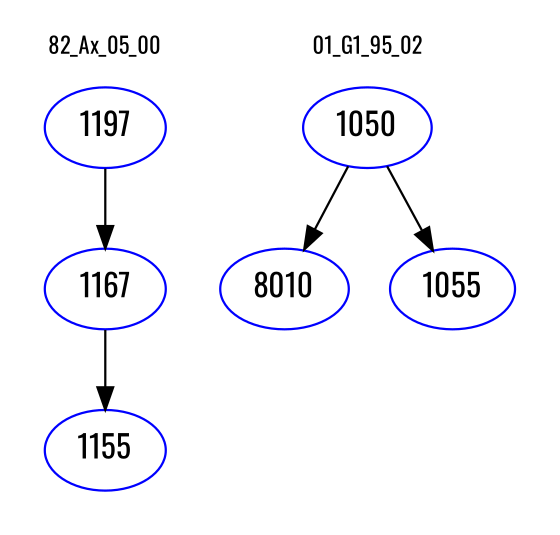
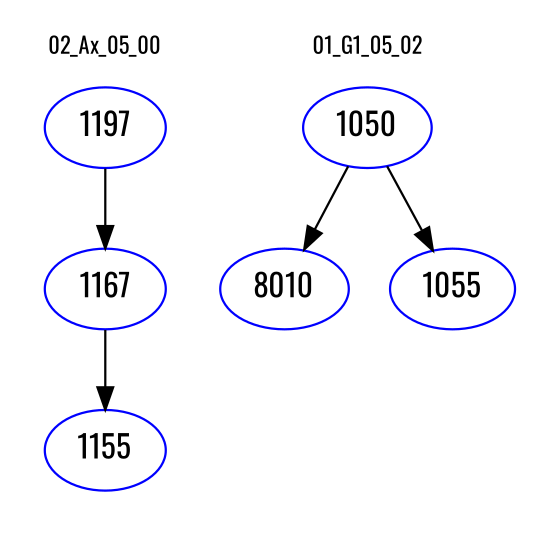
(105, 48) -> (105, 48)
(367, 48) -> (367, 48)
